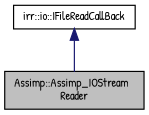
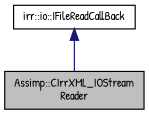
(74, 90) -> (74, 90)
